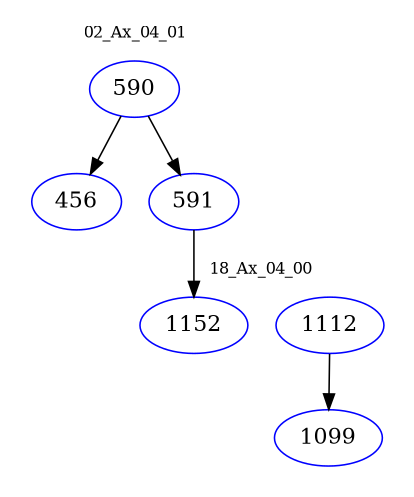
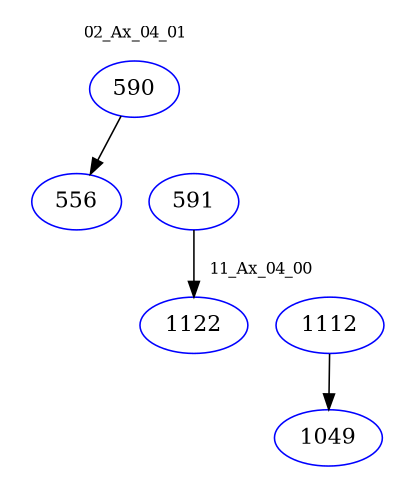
(160, 138) -> none
(77, 202) -> (77, 202)
(261, 270) -> (261, 270)
(194, 325) -> (194, 325)
(328, 438) -> (328, 438)
